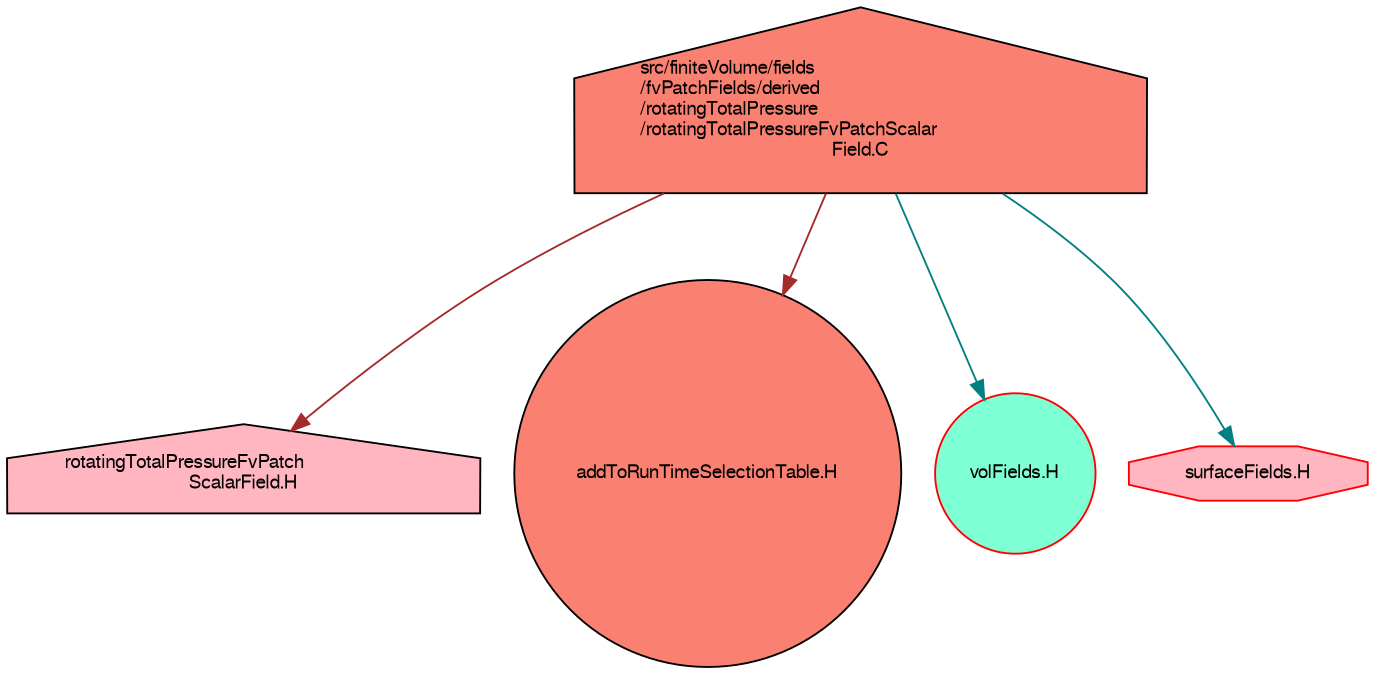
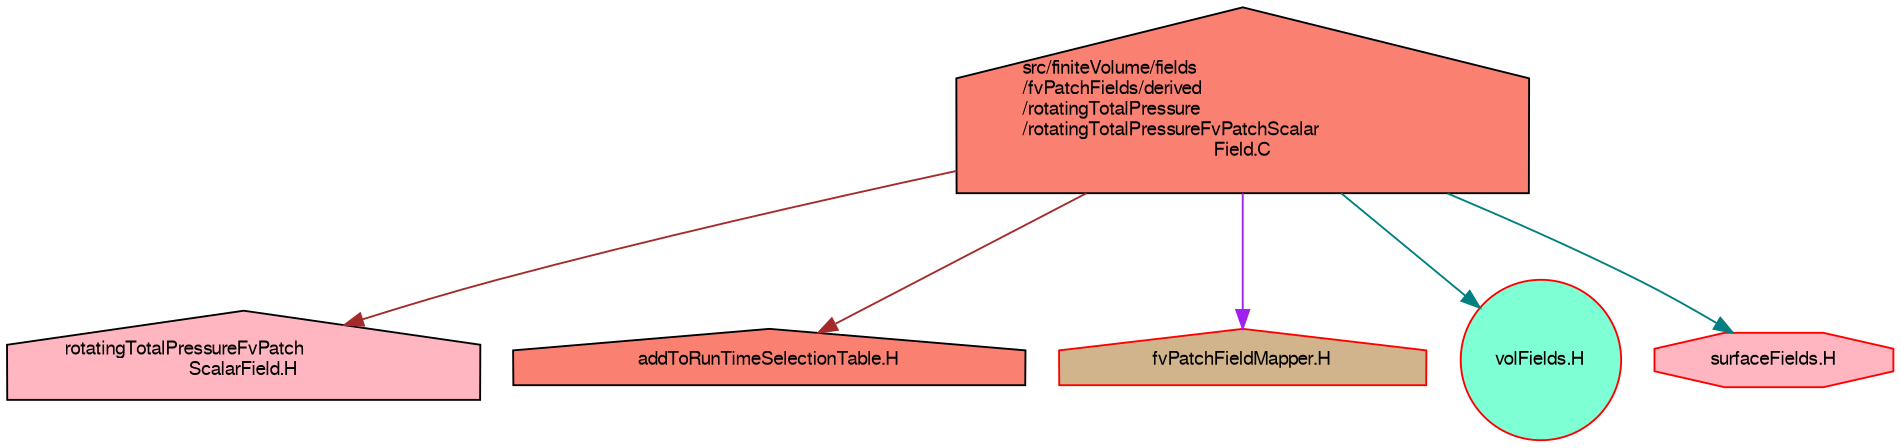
none -> (1243, 360)
(708, 473) -> (769, 360)
